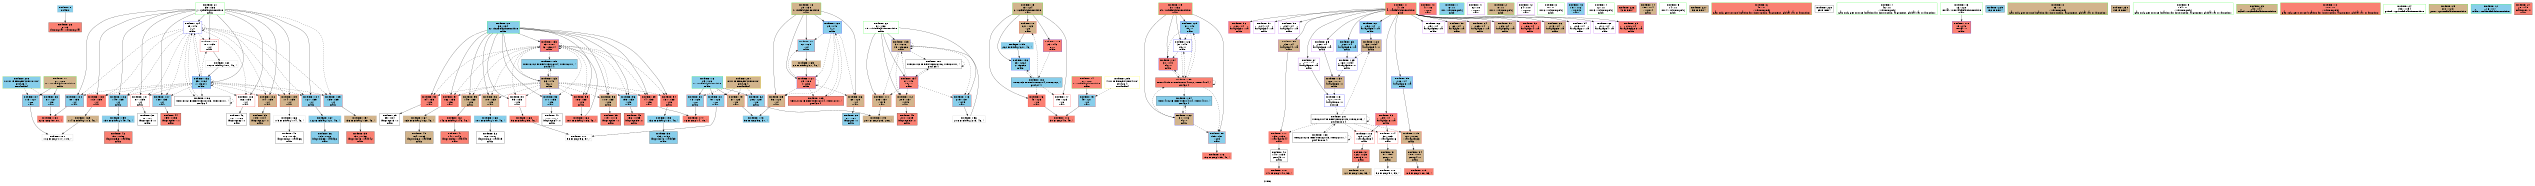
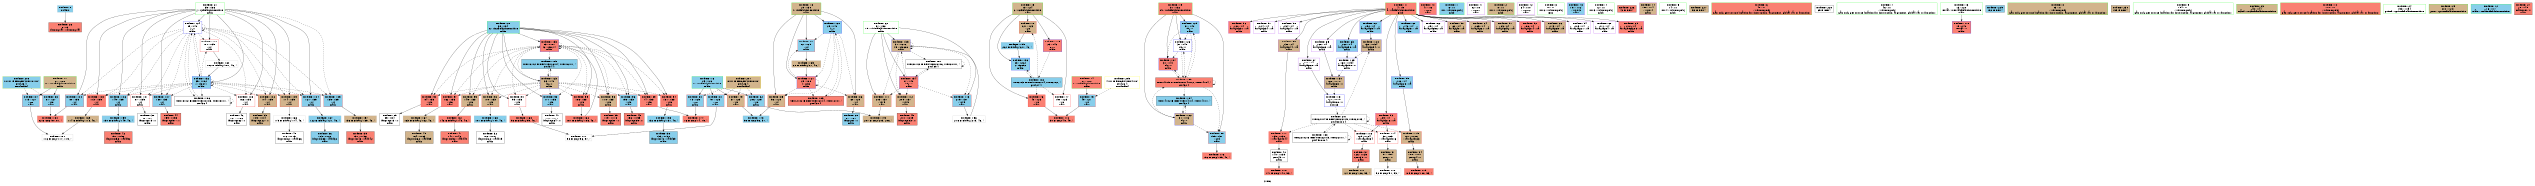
(1551, 13) -> (1551, 13)
none -> (1409, 27)
